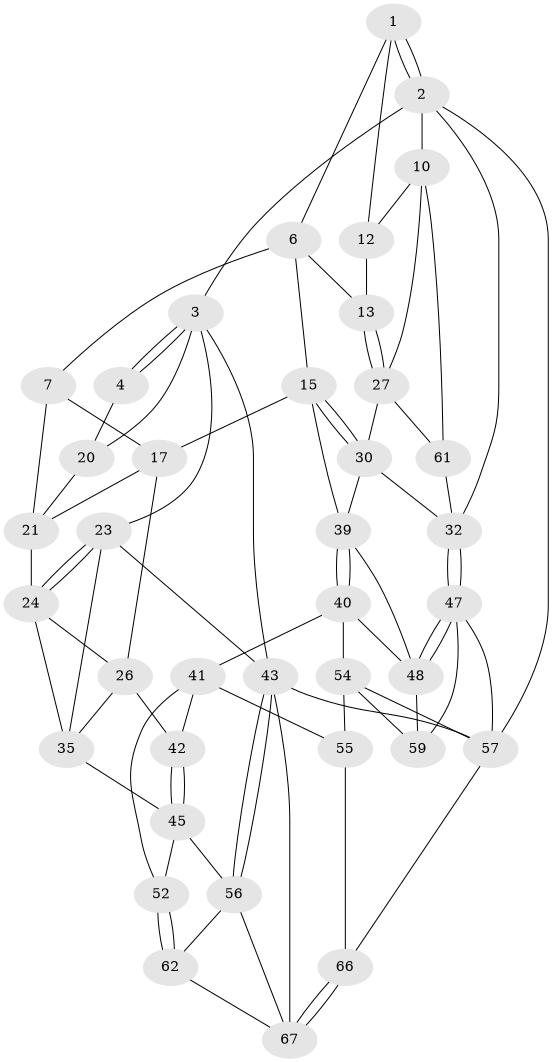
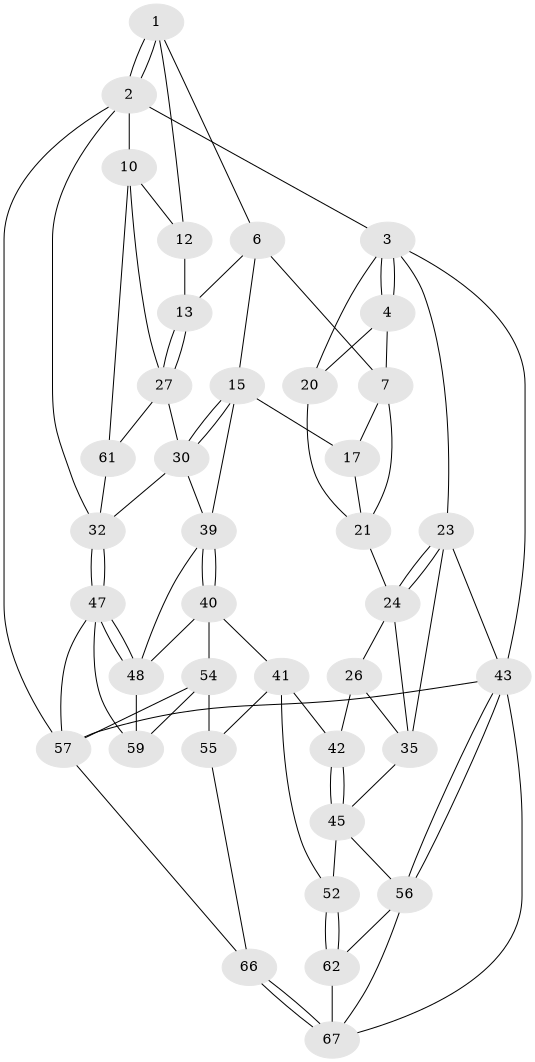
none -> (387, 349)
(141, 577) -> none
